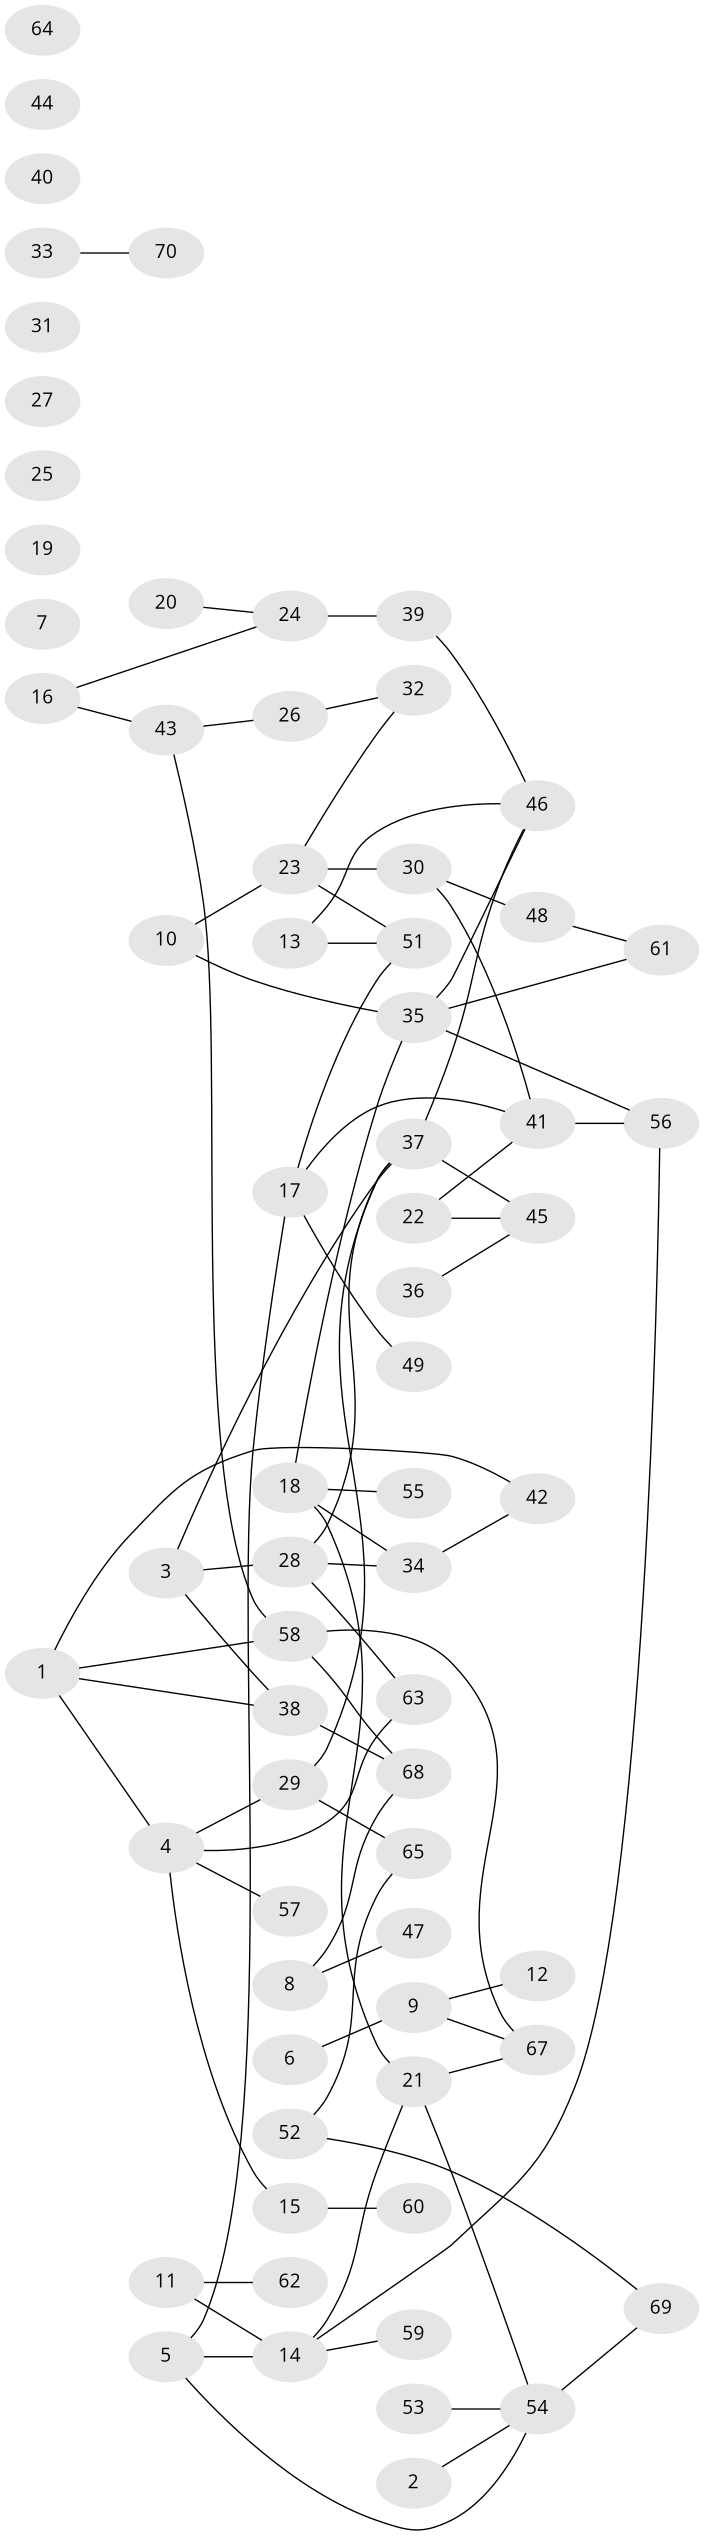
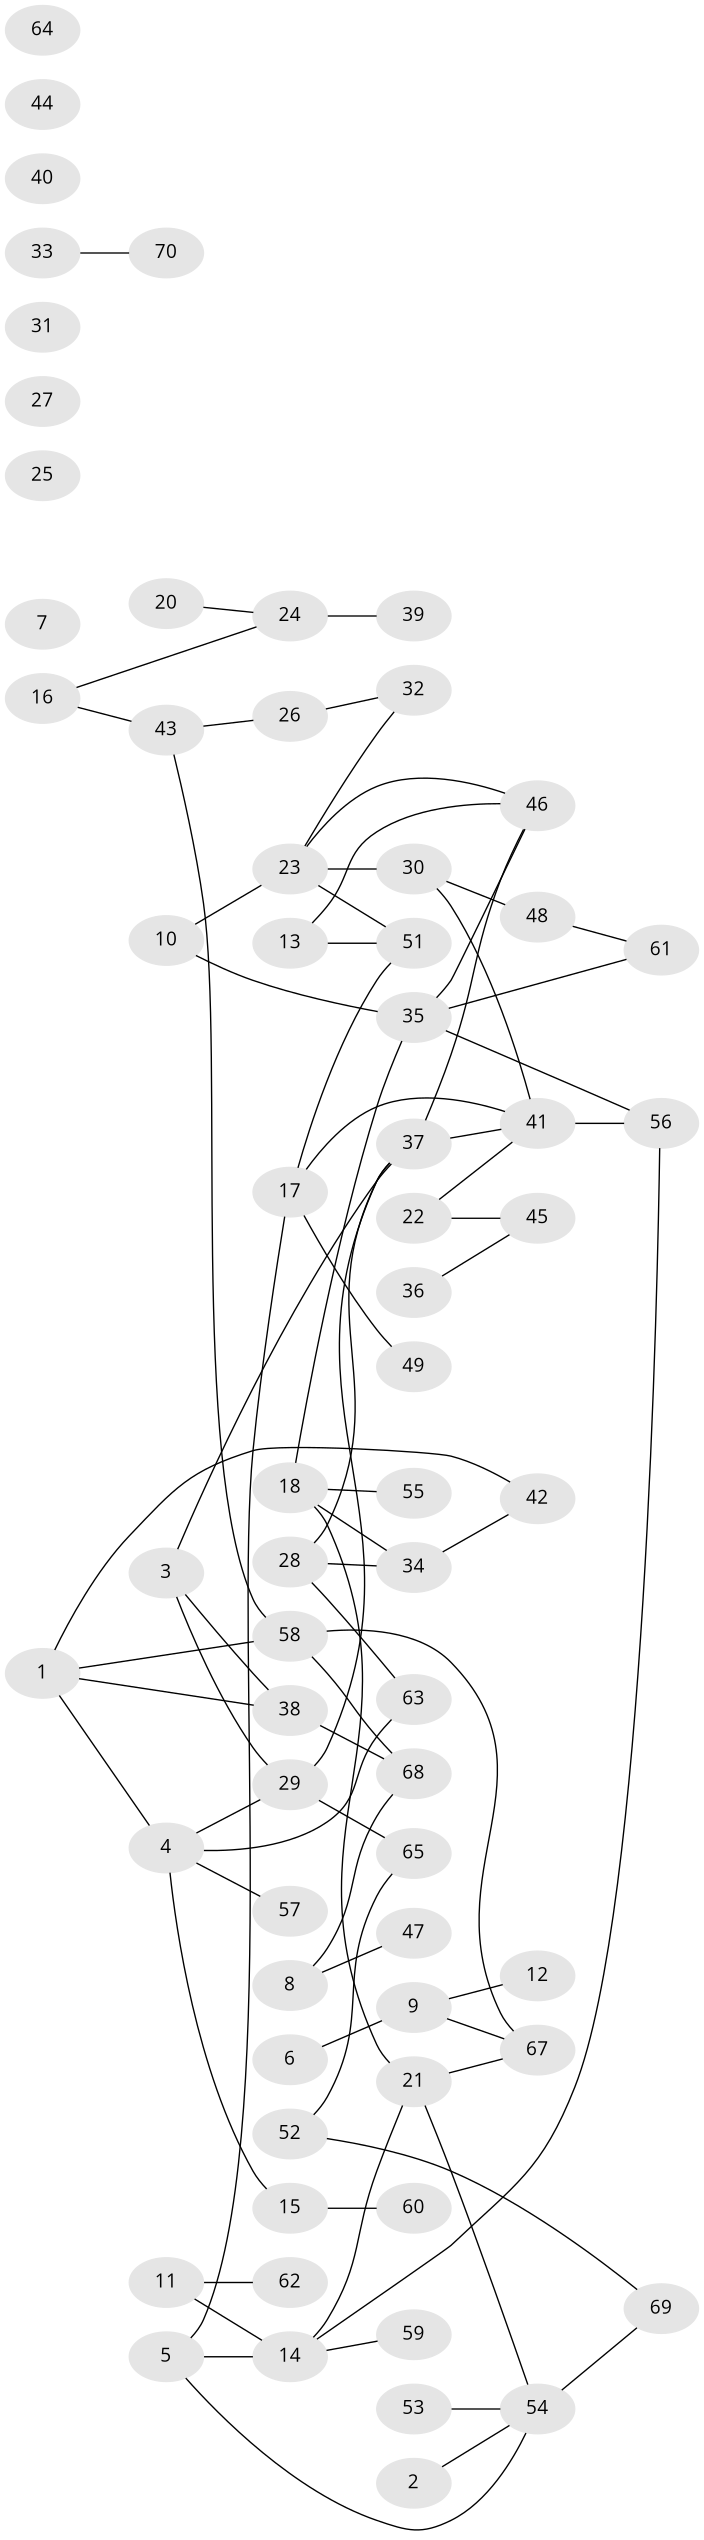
(43, 550) -> none
(485, 706) -> (395, 781)
(477, 1182) -> (476, 1134)
(228, 1567) -> (216, 1684)
